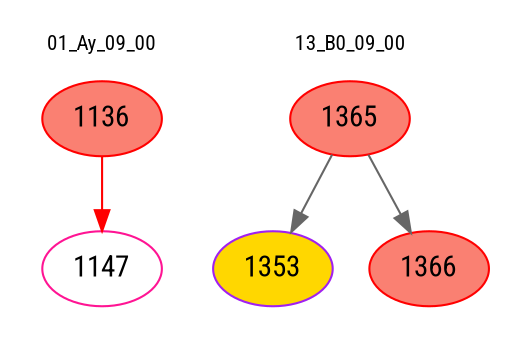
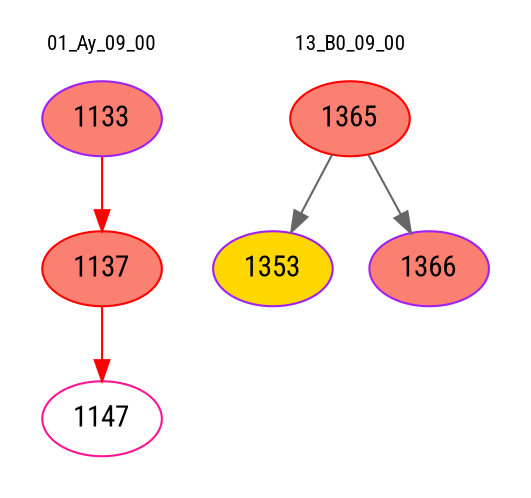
none -> (102, 119)
(102, 119) -> (102, 269)
(429, 269) -> (429, 269)
